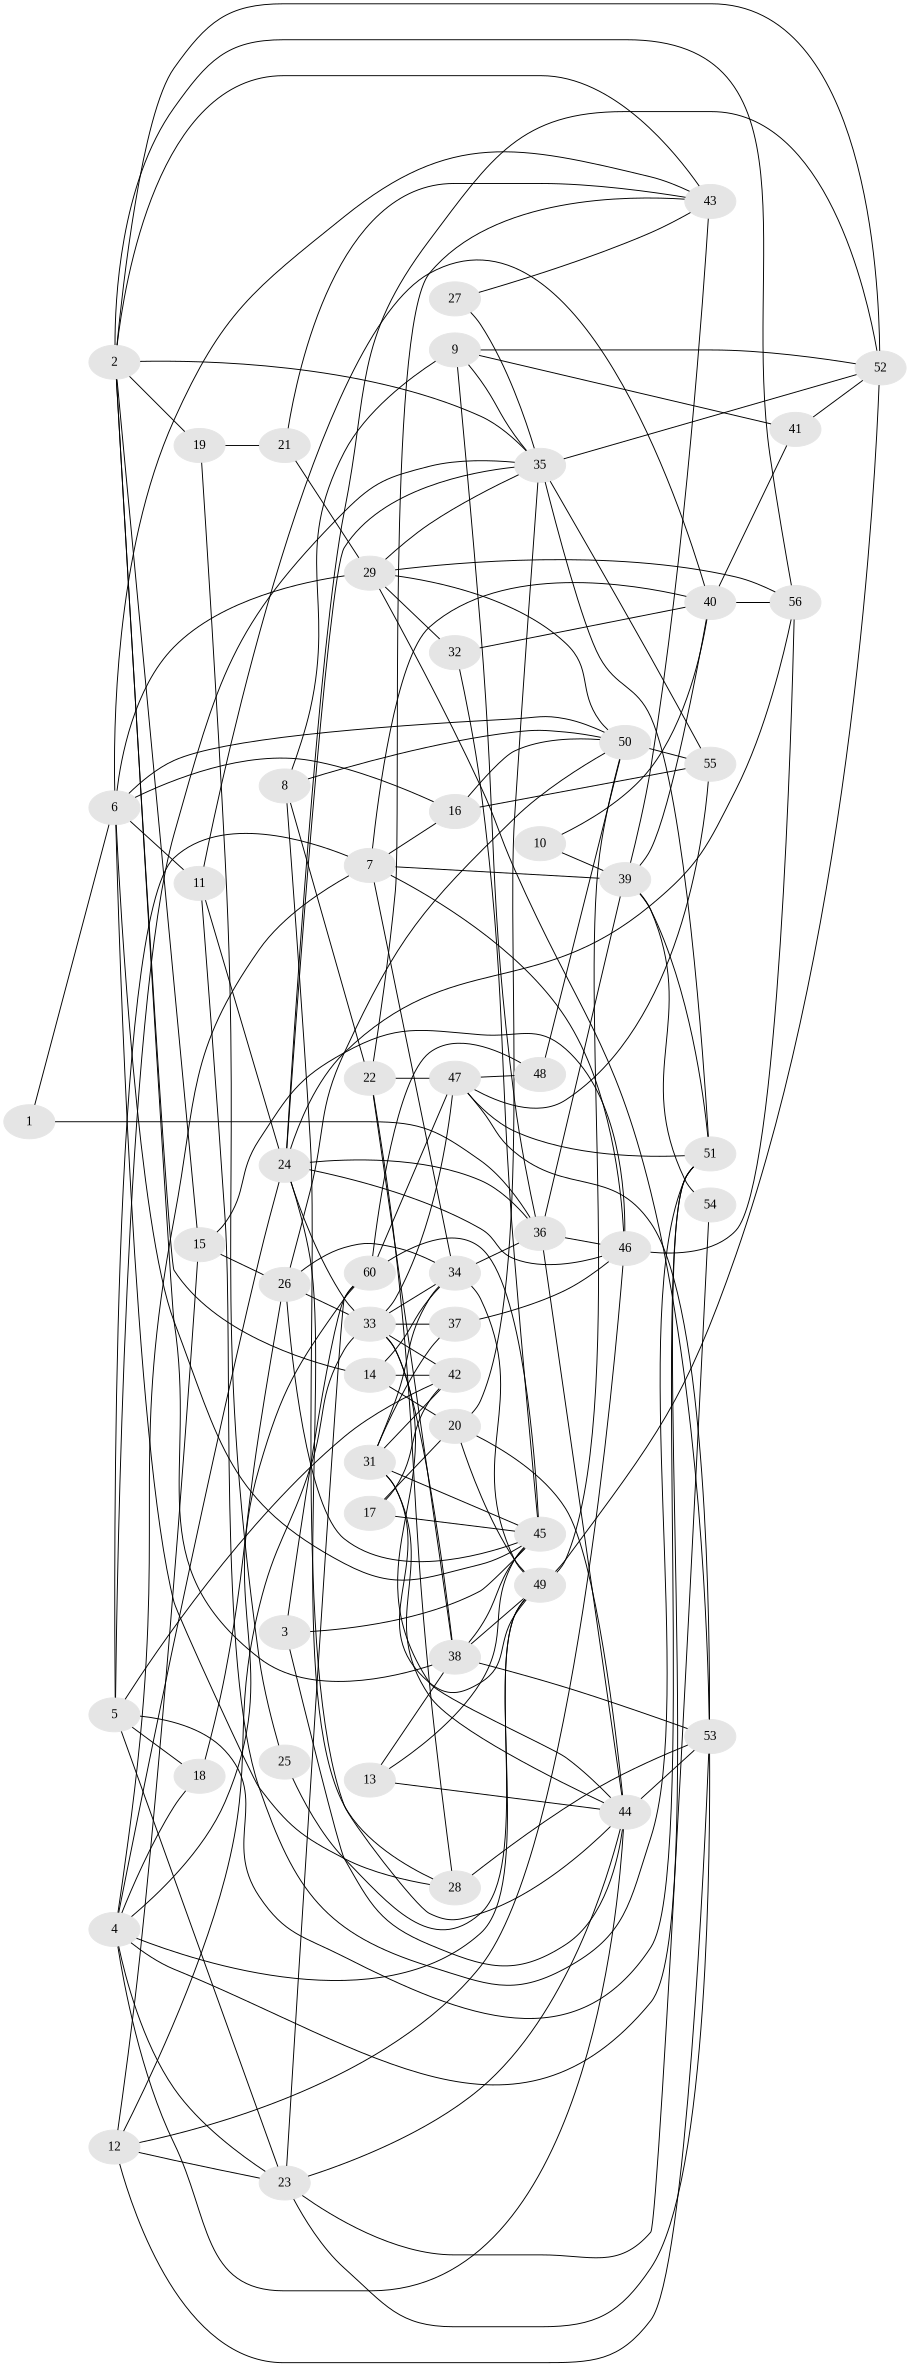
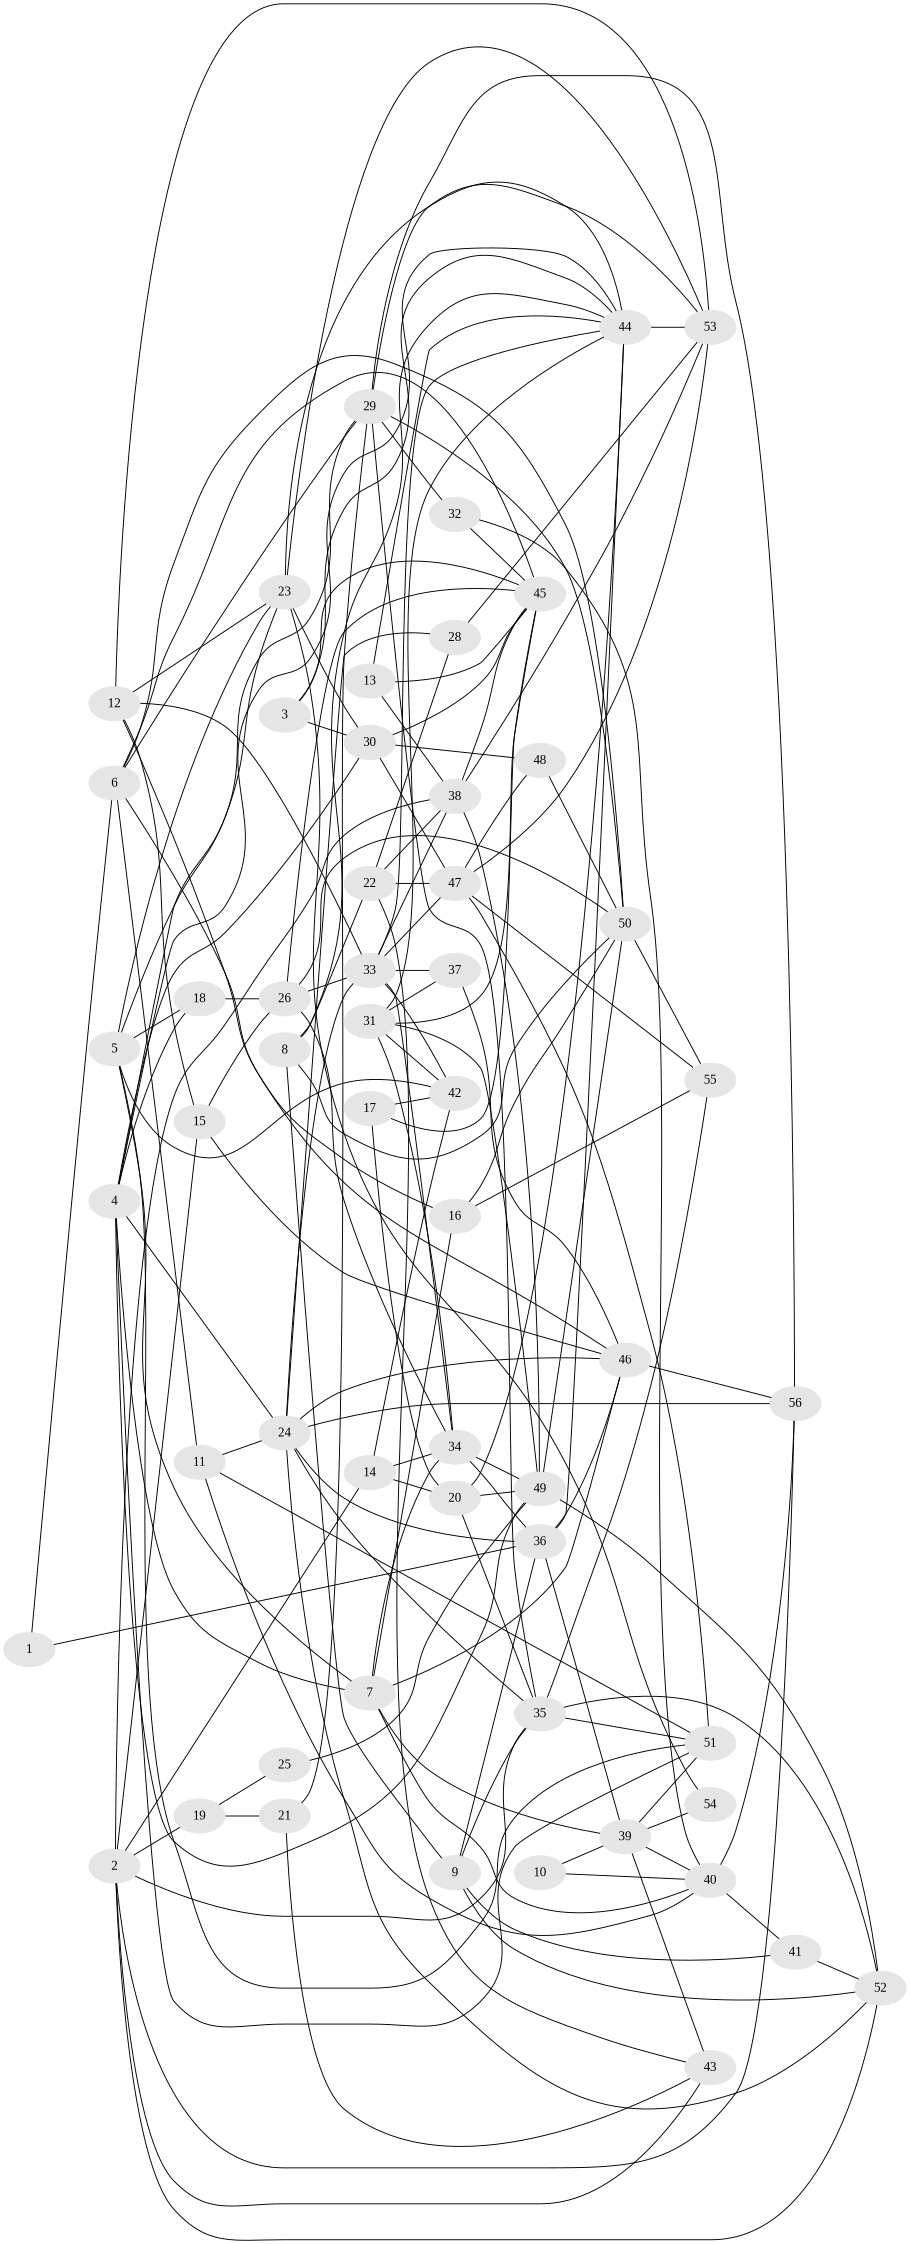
(455, 299) -> none
(240, 310) -> none
(145, 1023) -> (241, 703)
(370, 1273) -> (370, 742)
(145, 1388) -> none
